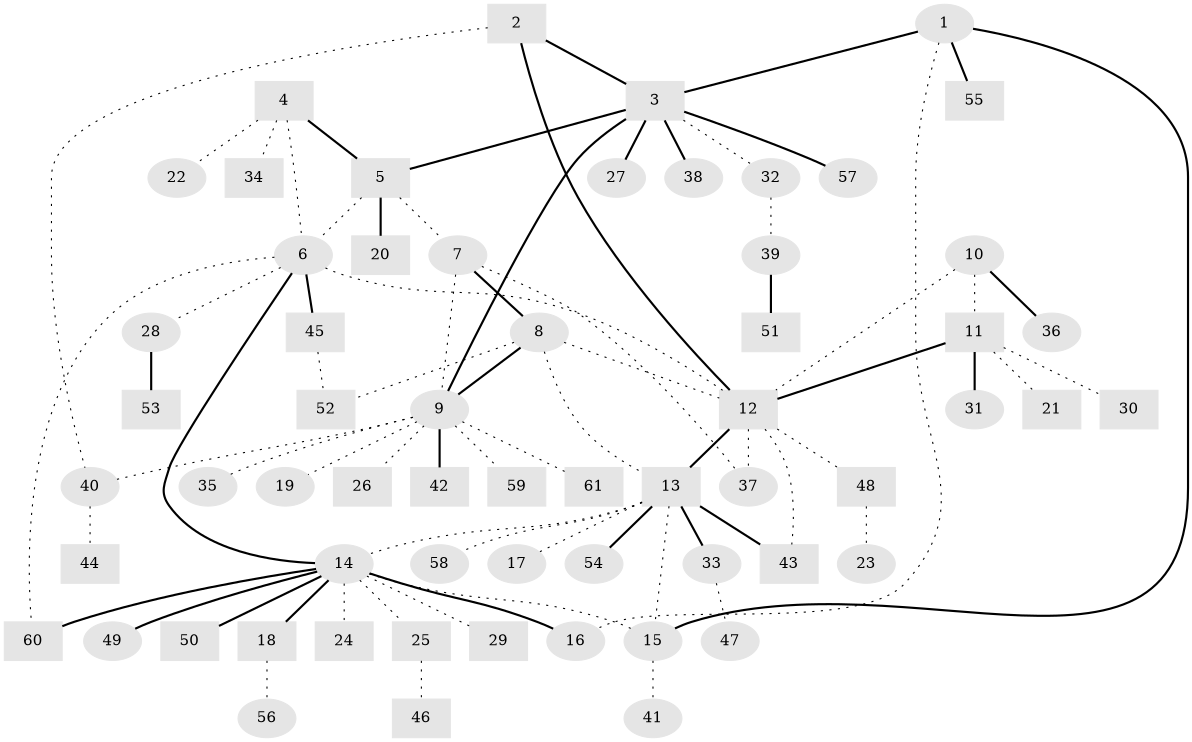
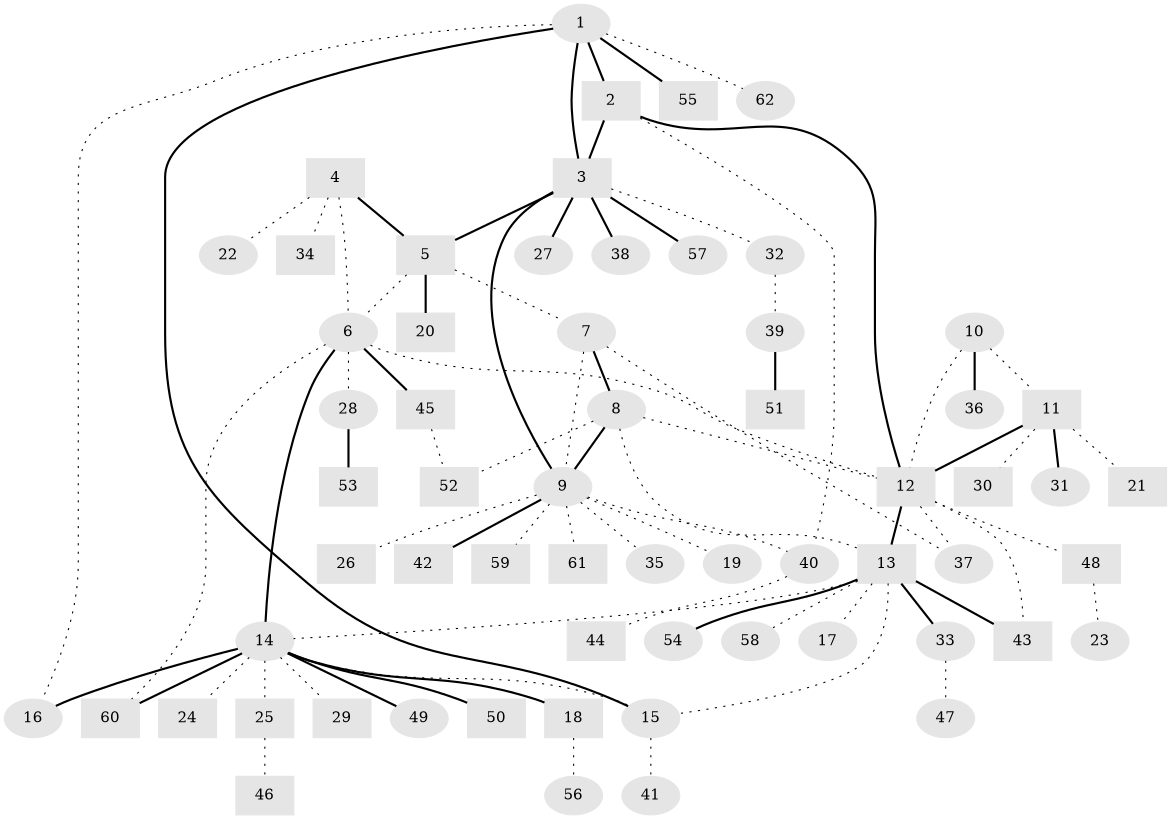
none -> (596, 62)
none -> (766, 101)
